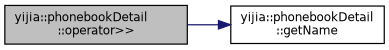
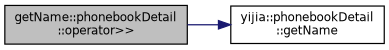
(96, 25) -> (96, 25)
